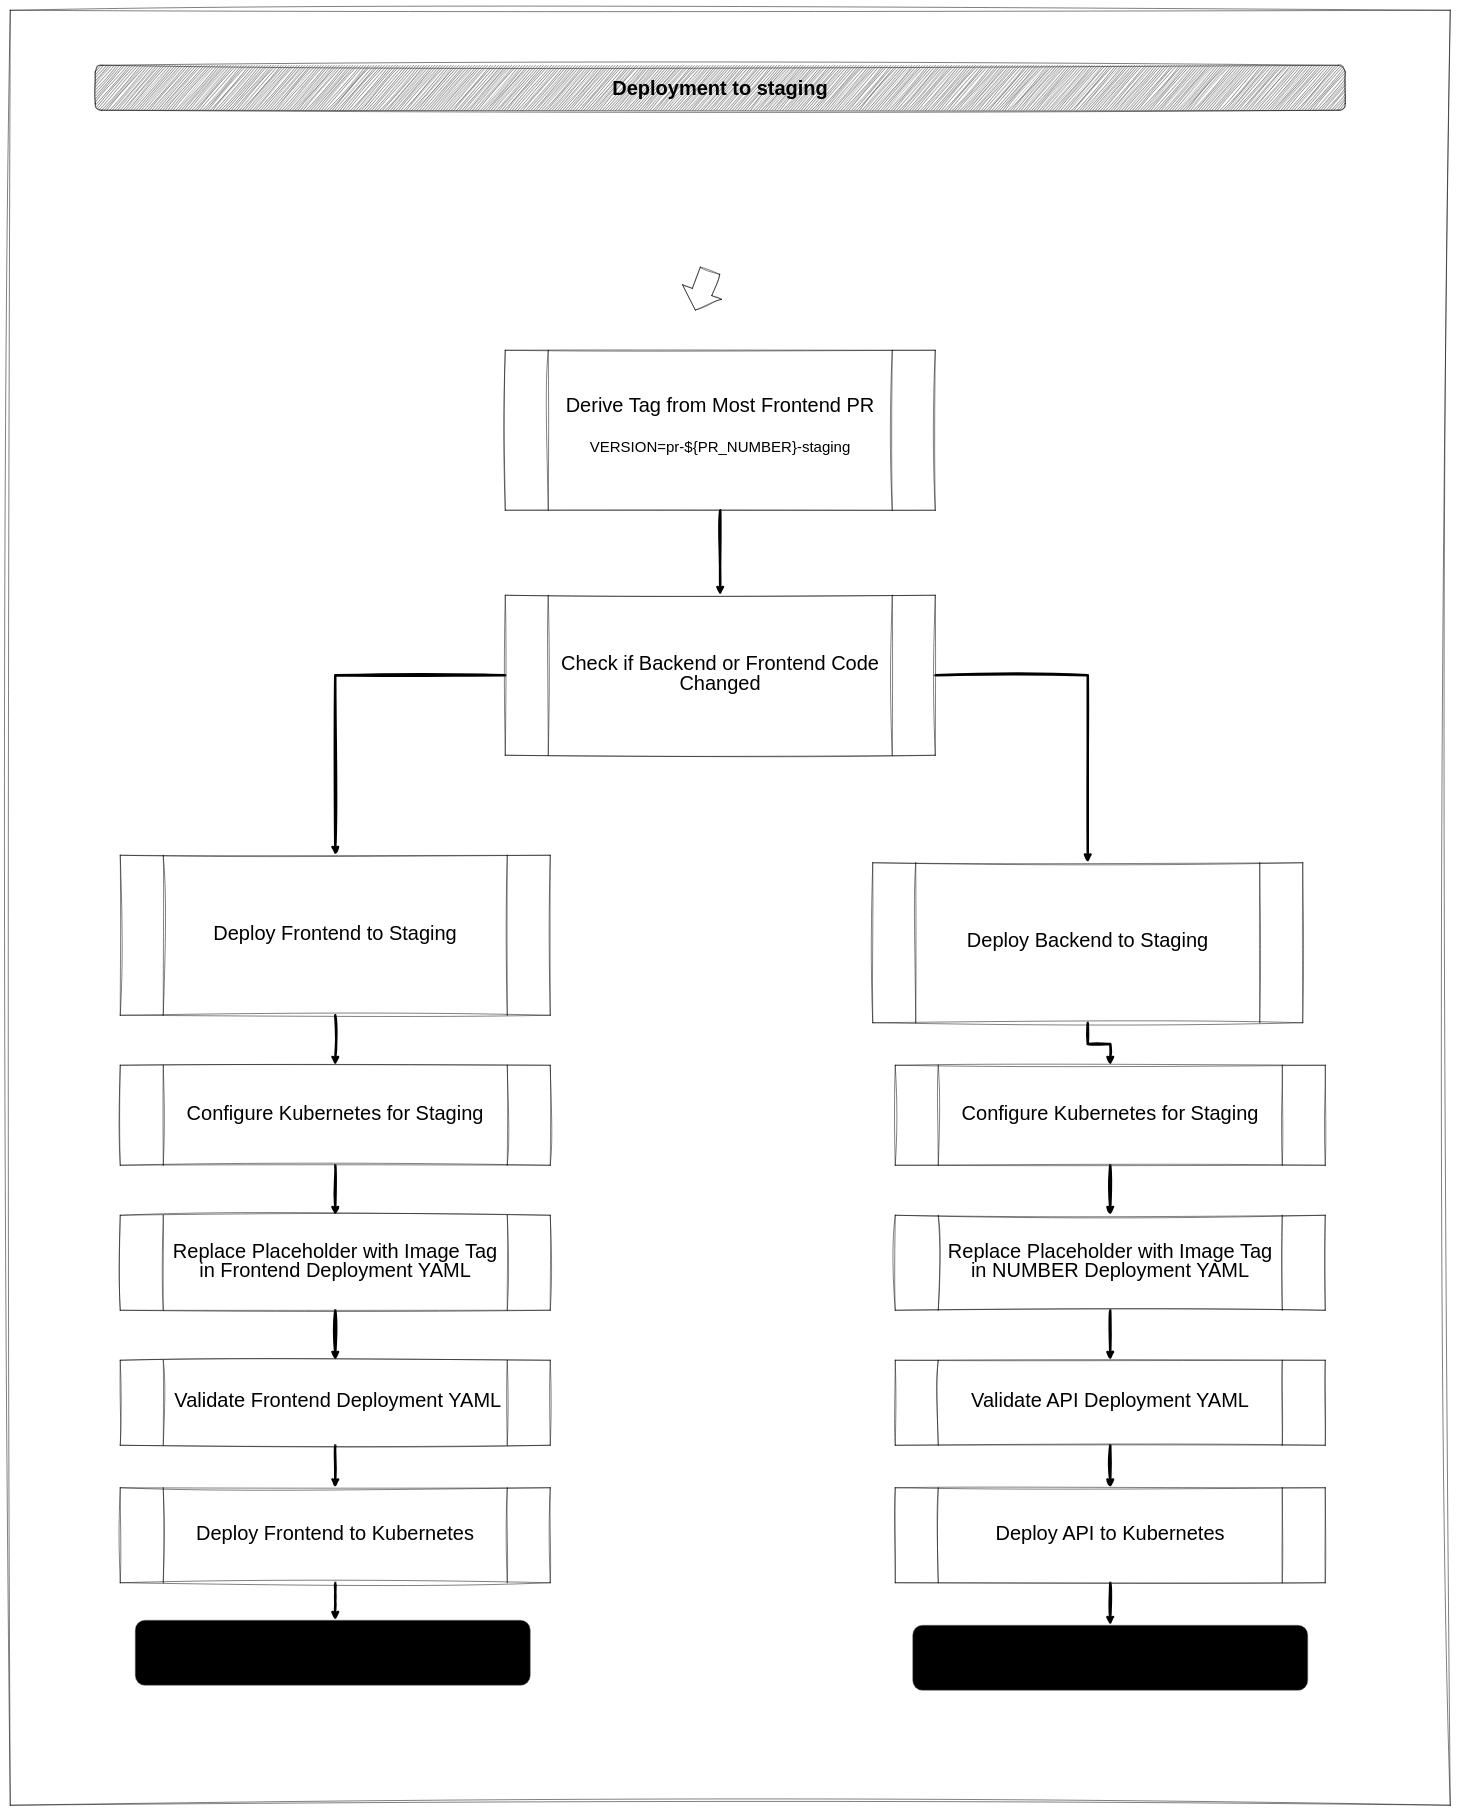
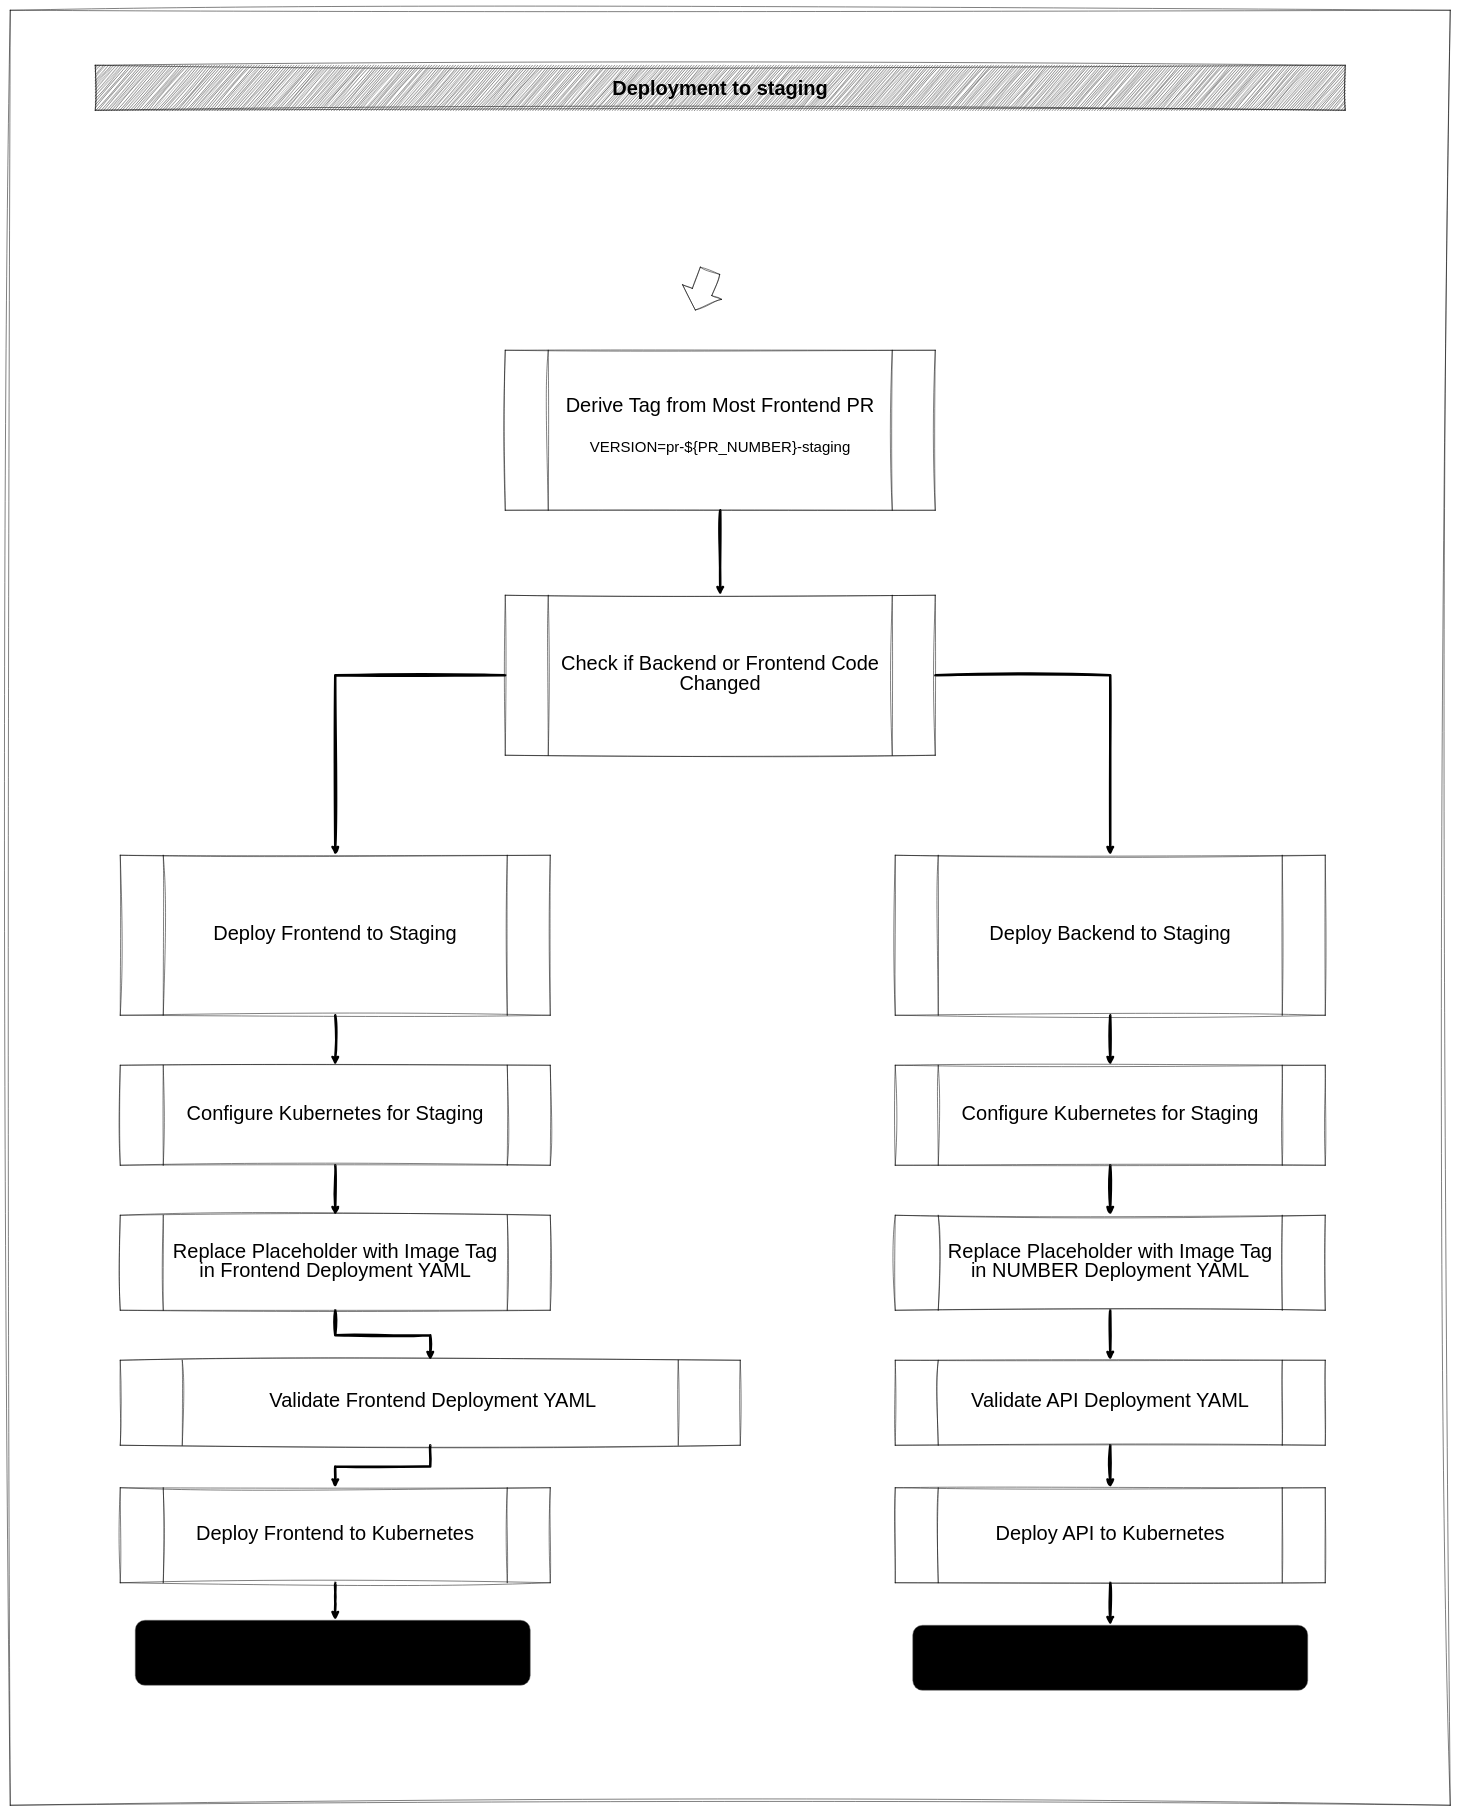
(720, 88) -> (720, 88)
(1088, 943) -> (1110, 935)
(335, 1403) -> (430, 1403)
